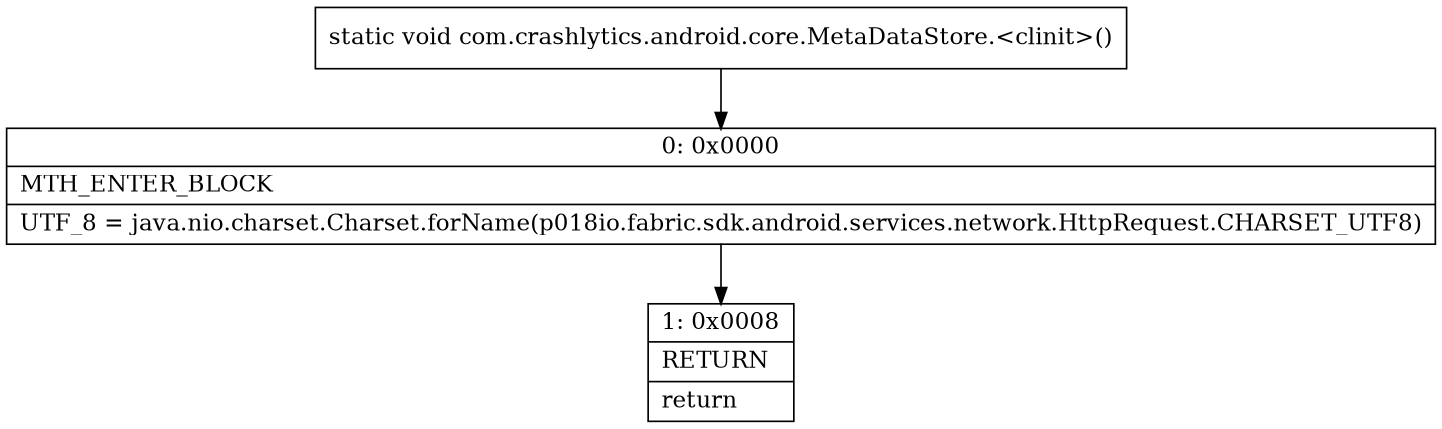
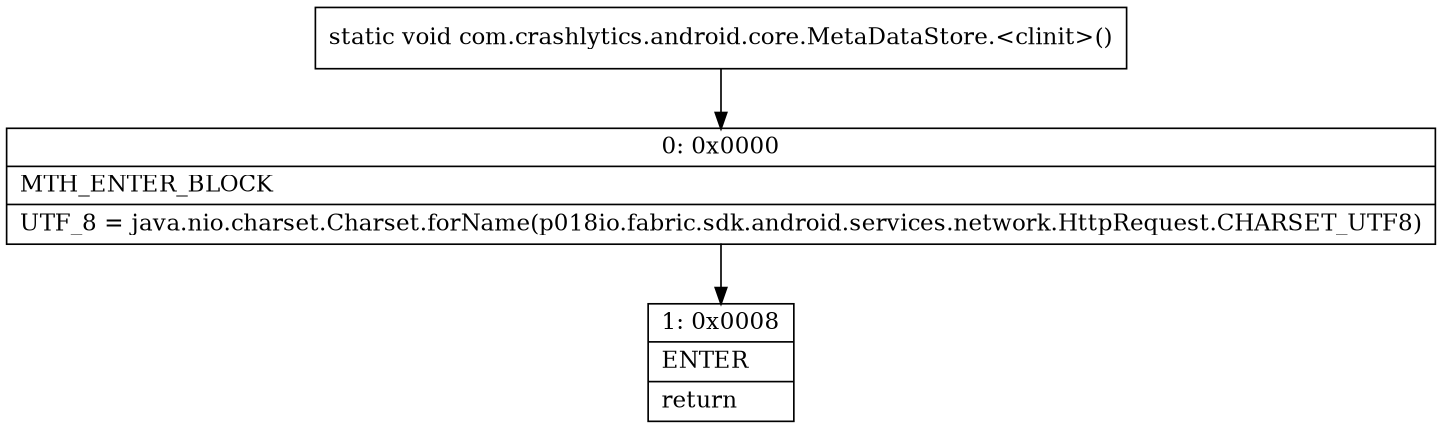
(715, 361) -> (705, 361)
